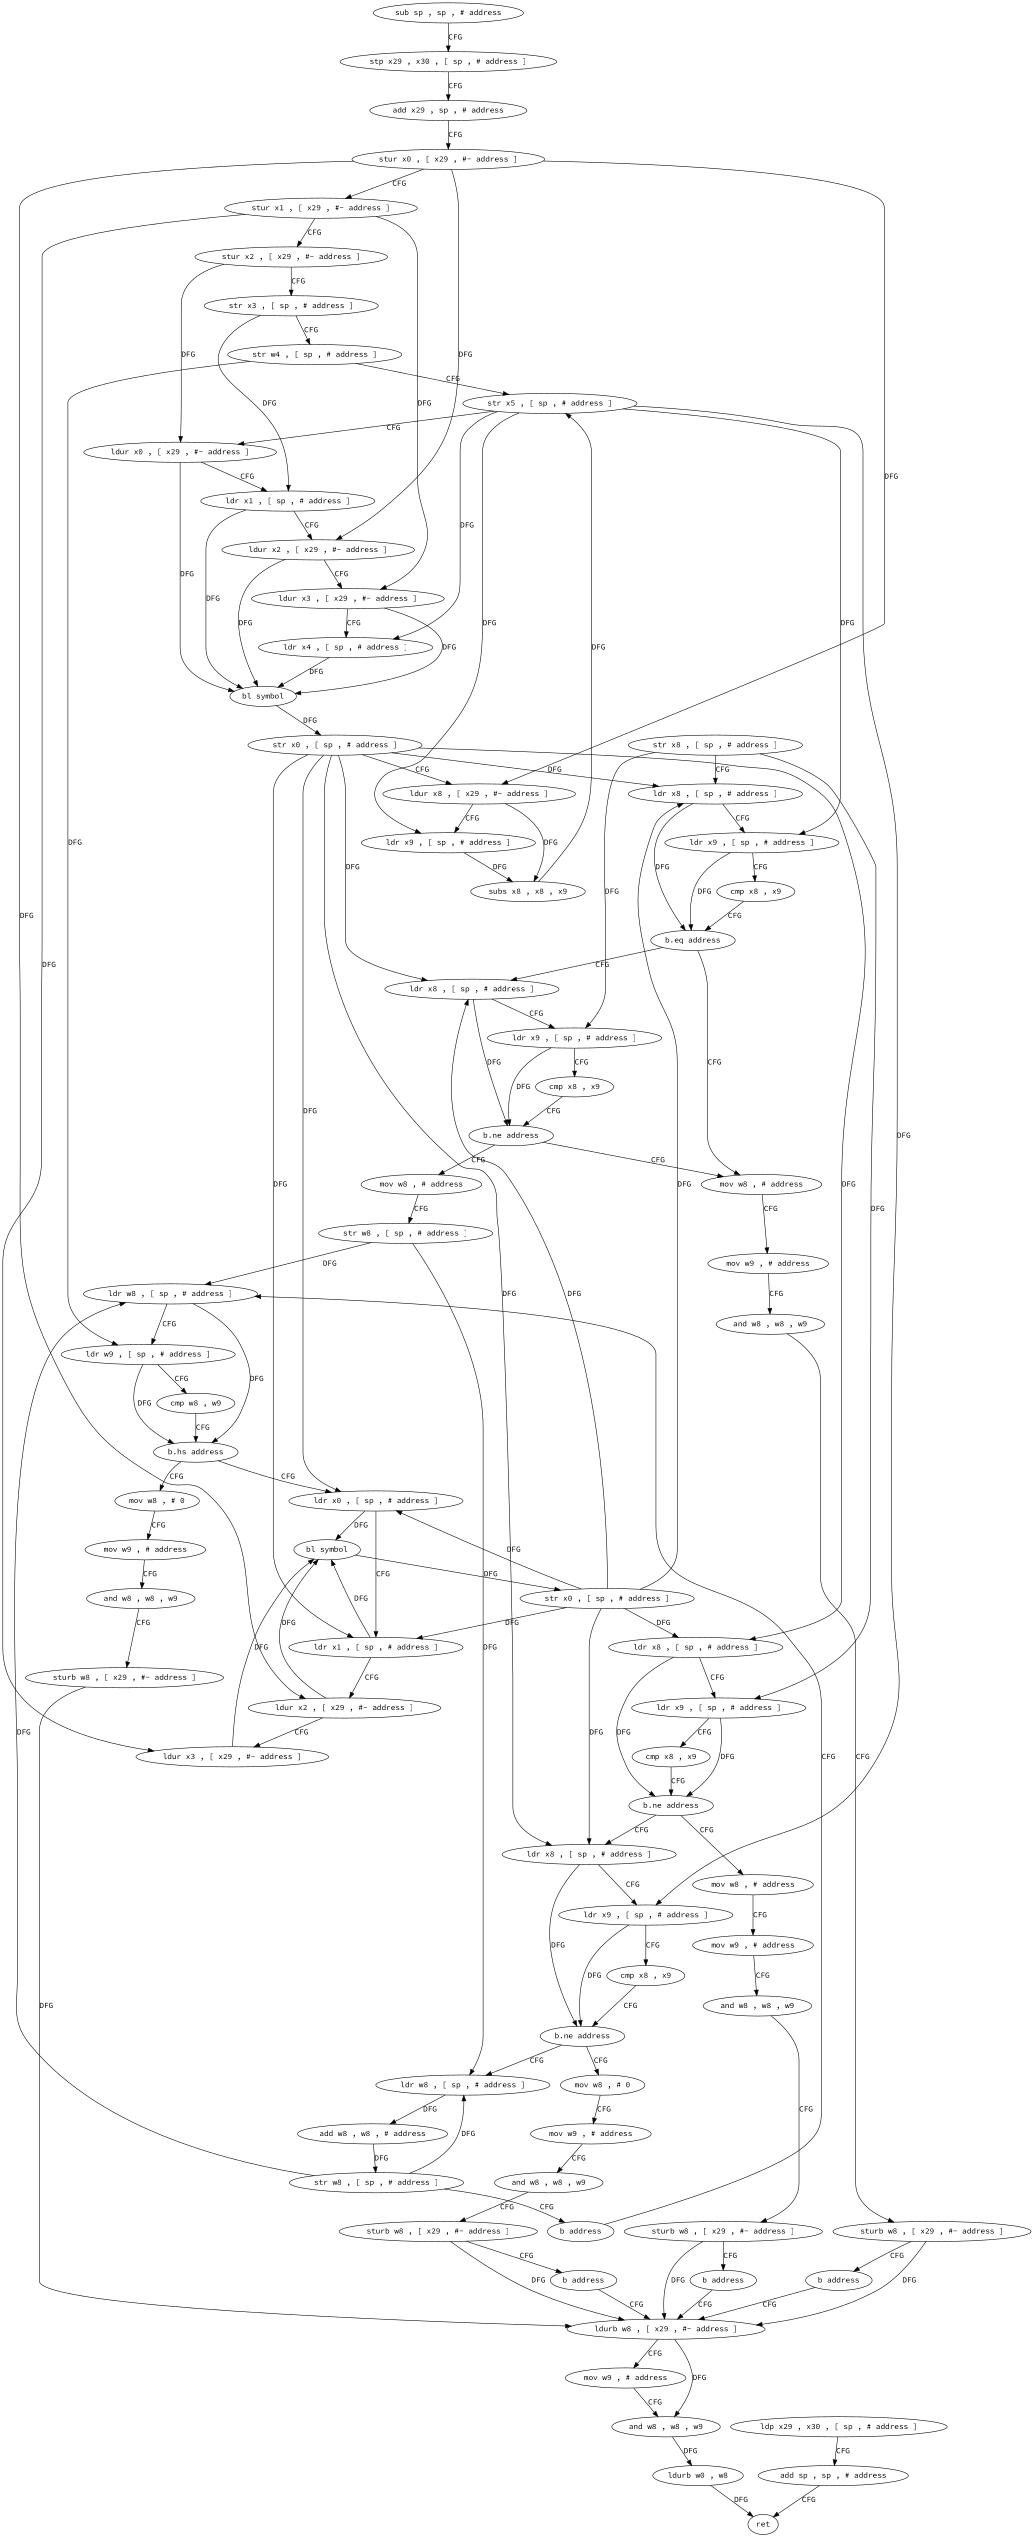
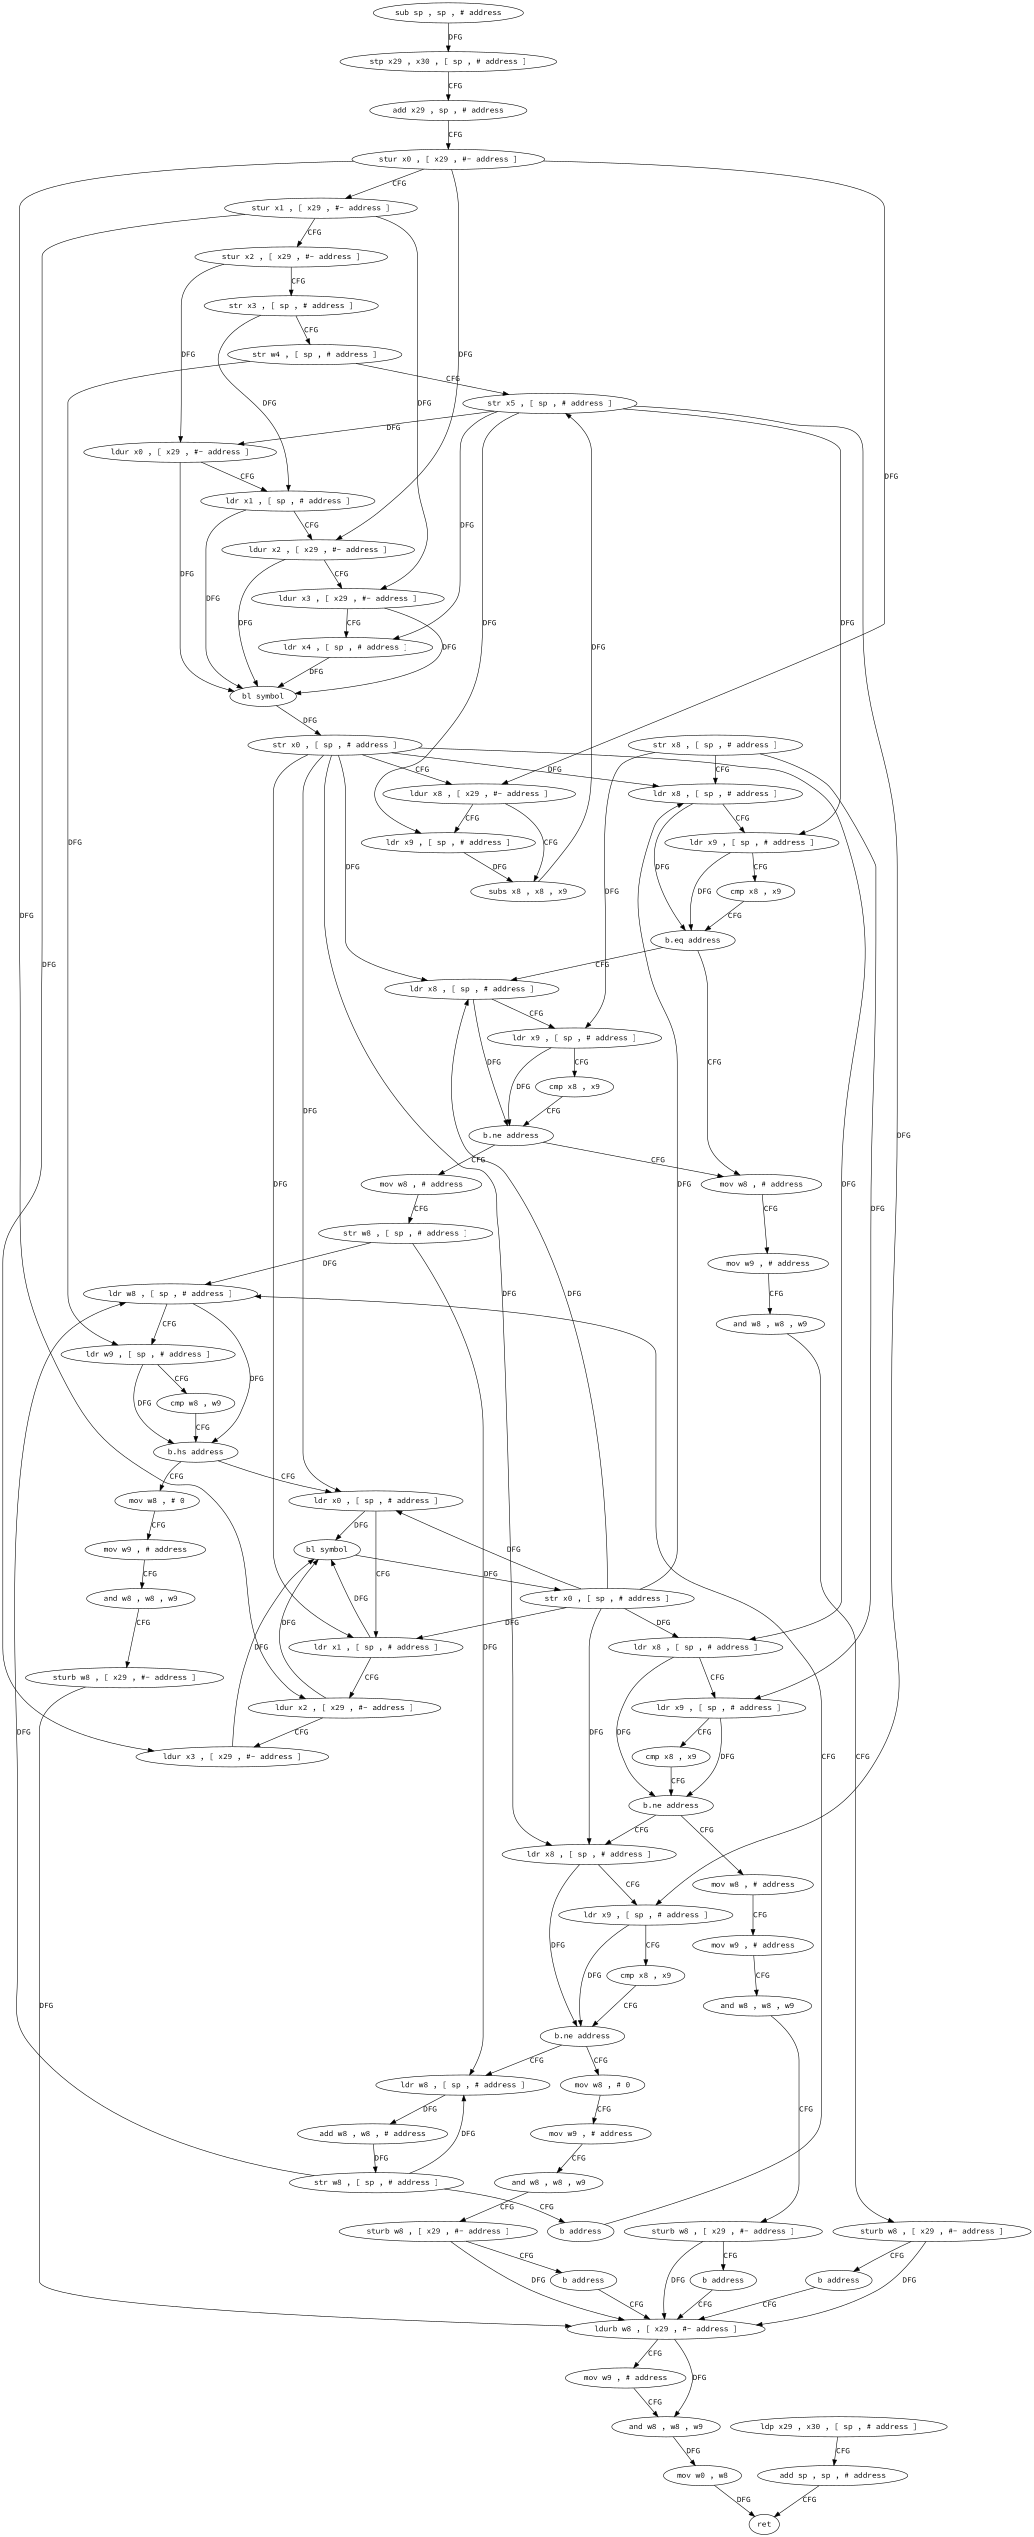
(455, 37) -> (455, 37)
(394, 428) -> (394, 428)
(551, 843) -> (551, 843)
(698, 2476) -> (703, 2476)
